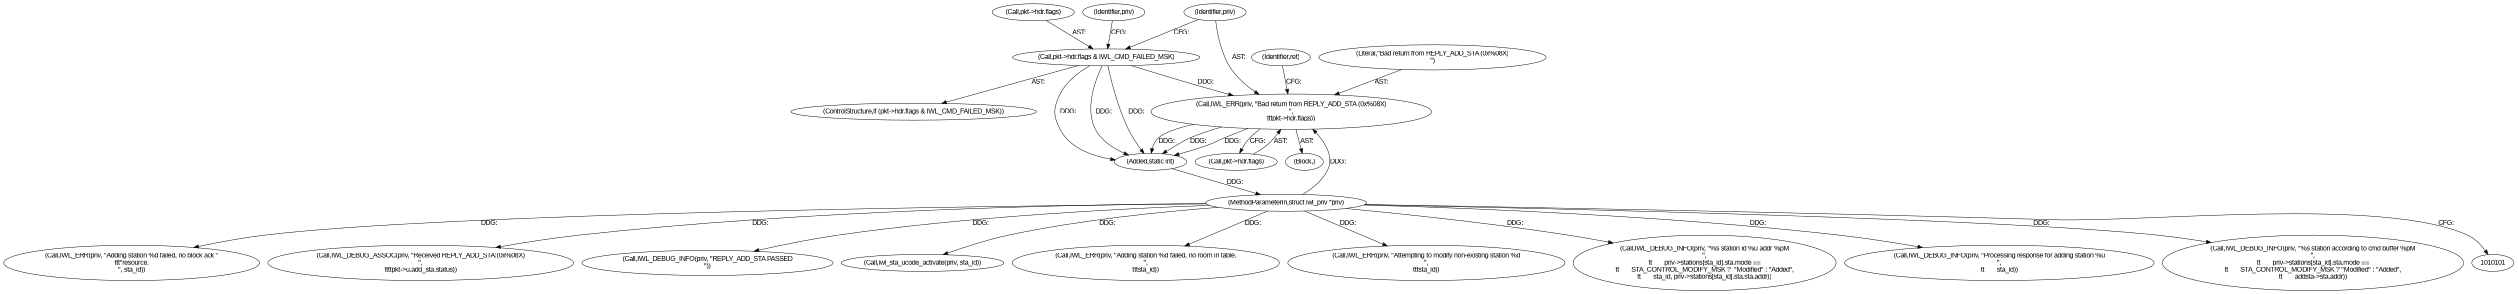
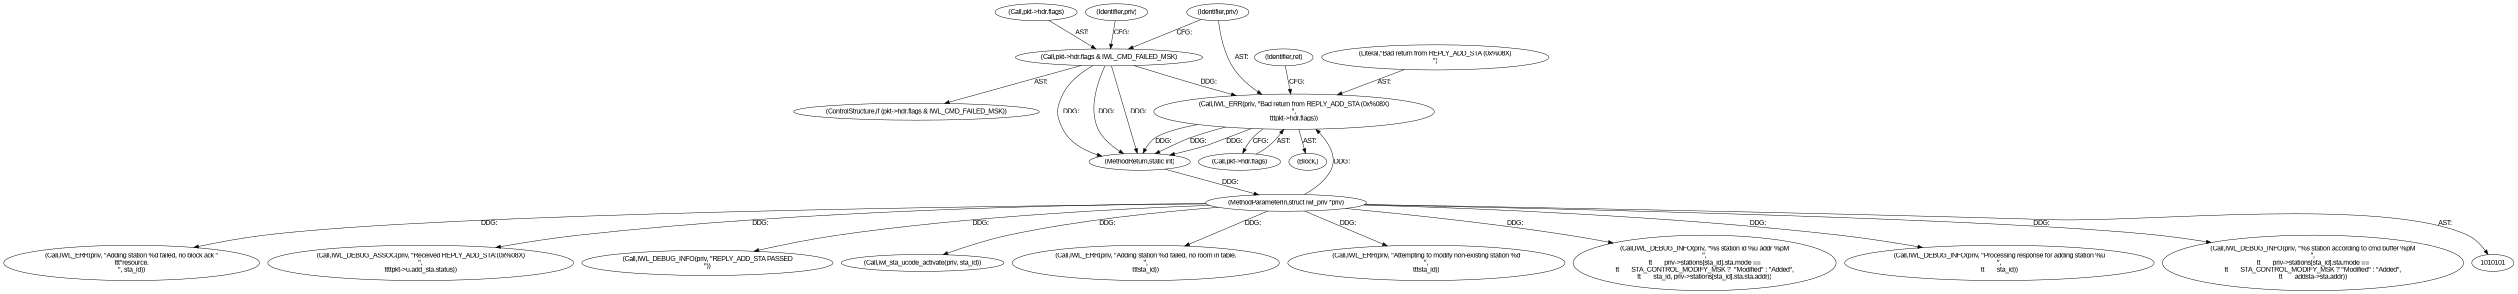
(1150, 162) -> (1140, 162)
(2447, 223) -> (2446, 223)
